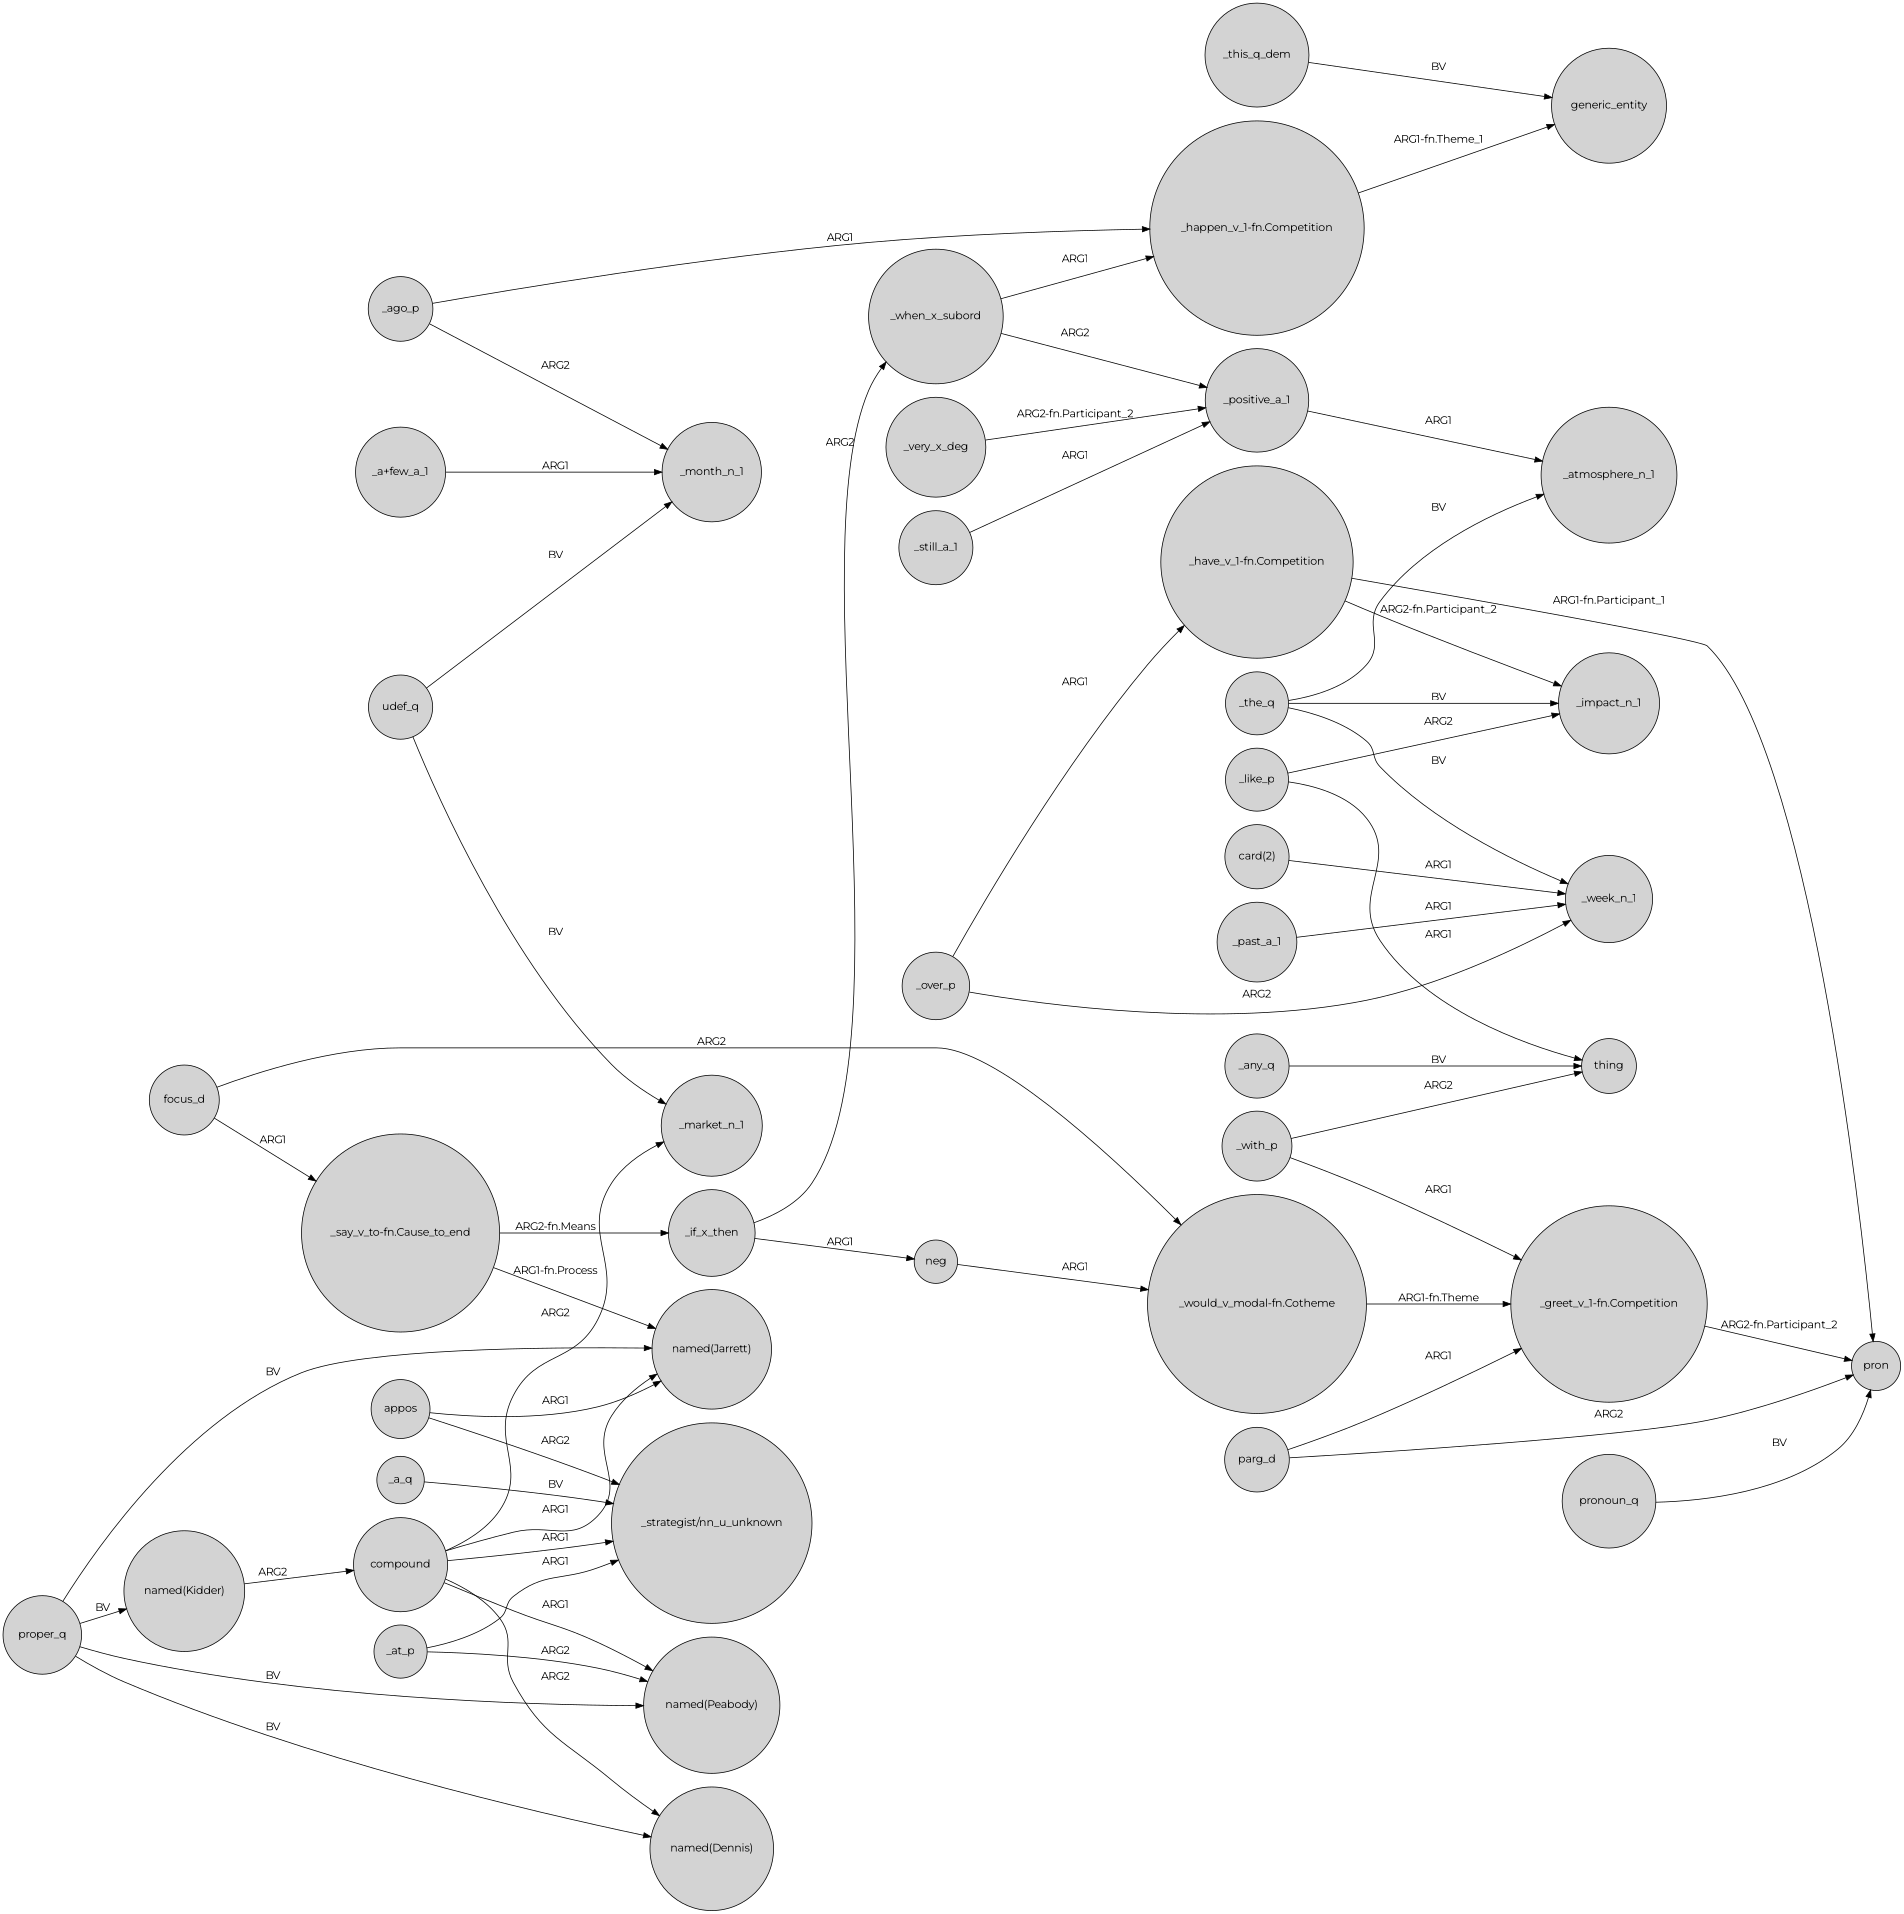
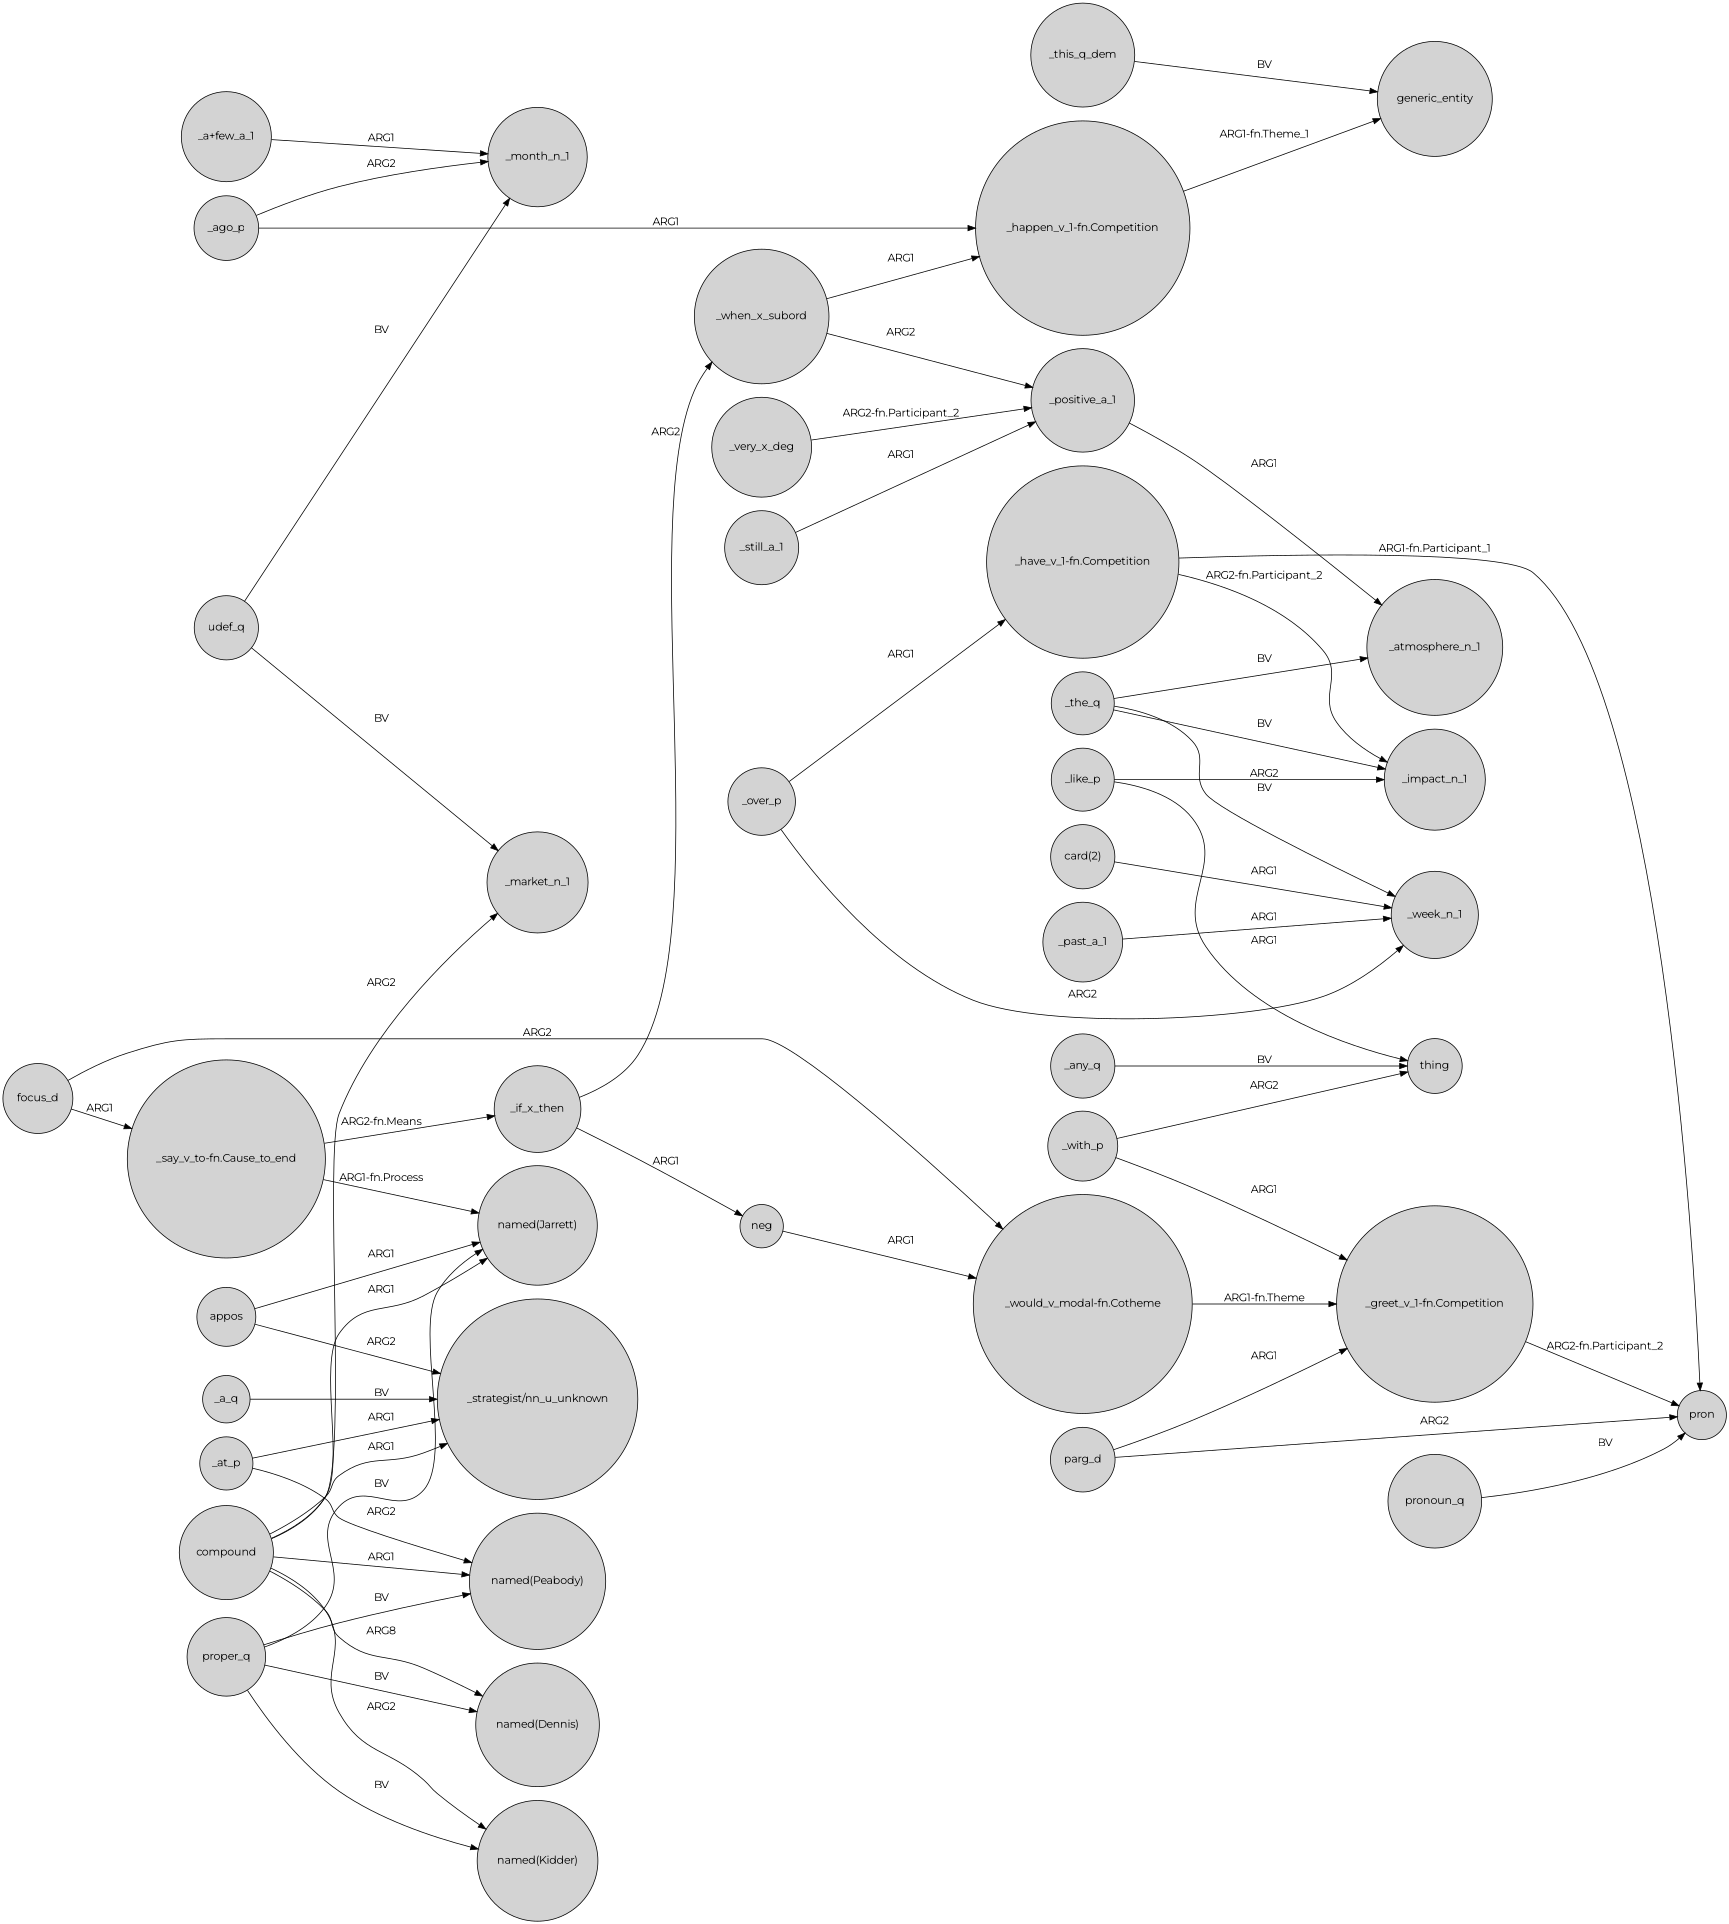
(295, 1578) -> (341, 1715)
(556, 1677) -> (381, 1632)
